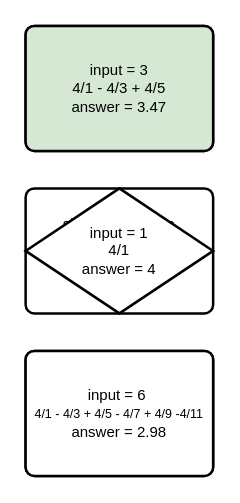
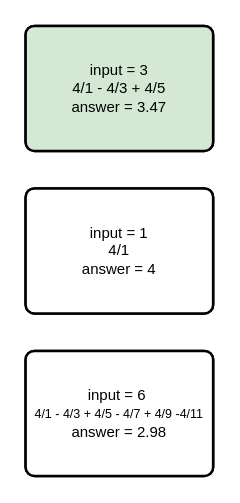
(119, 251) -> (119, 251)
